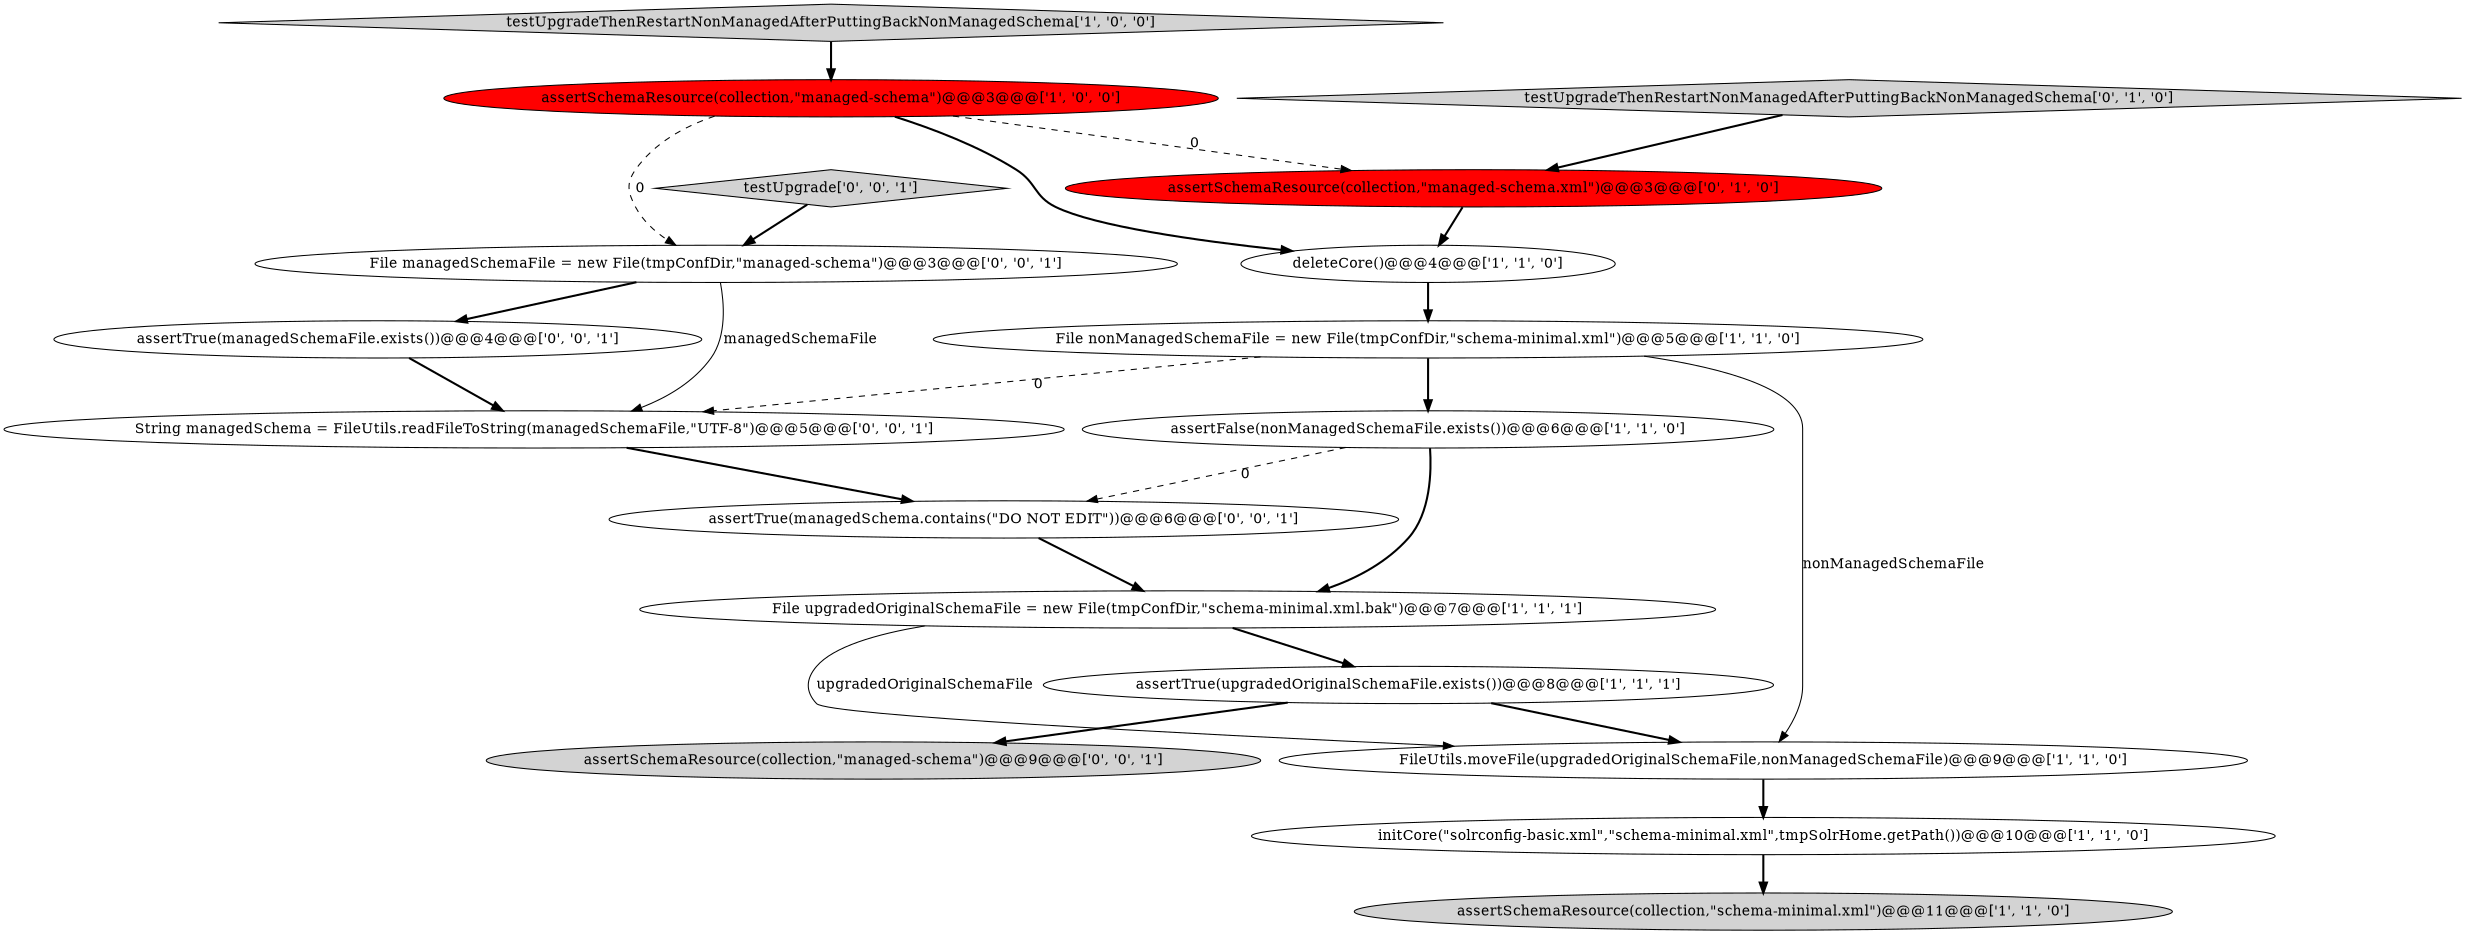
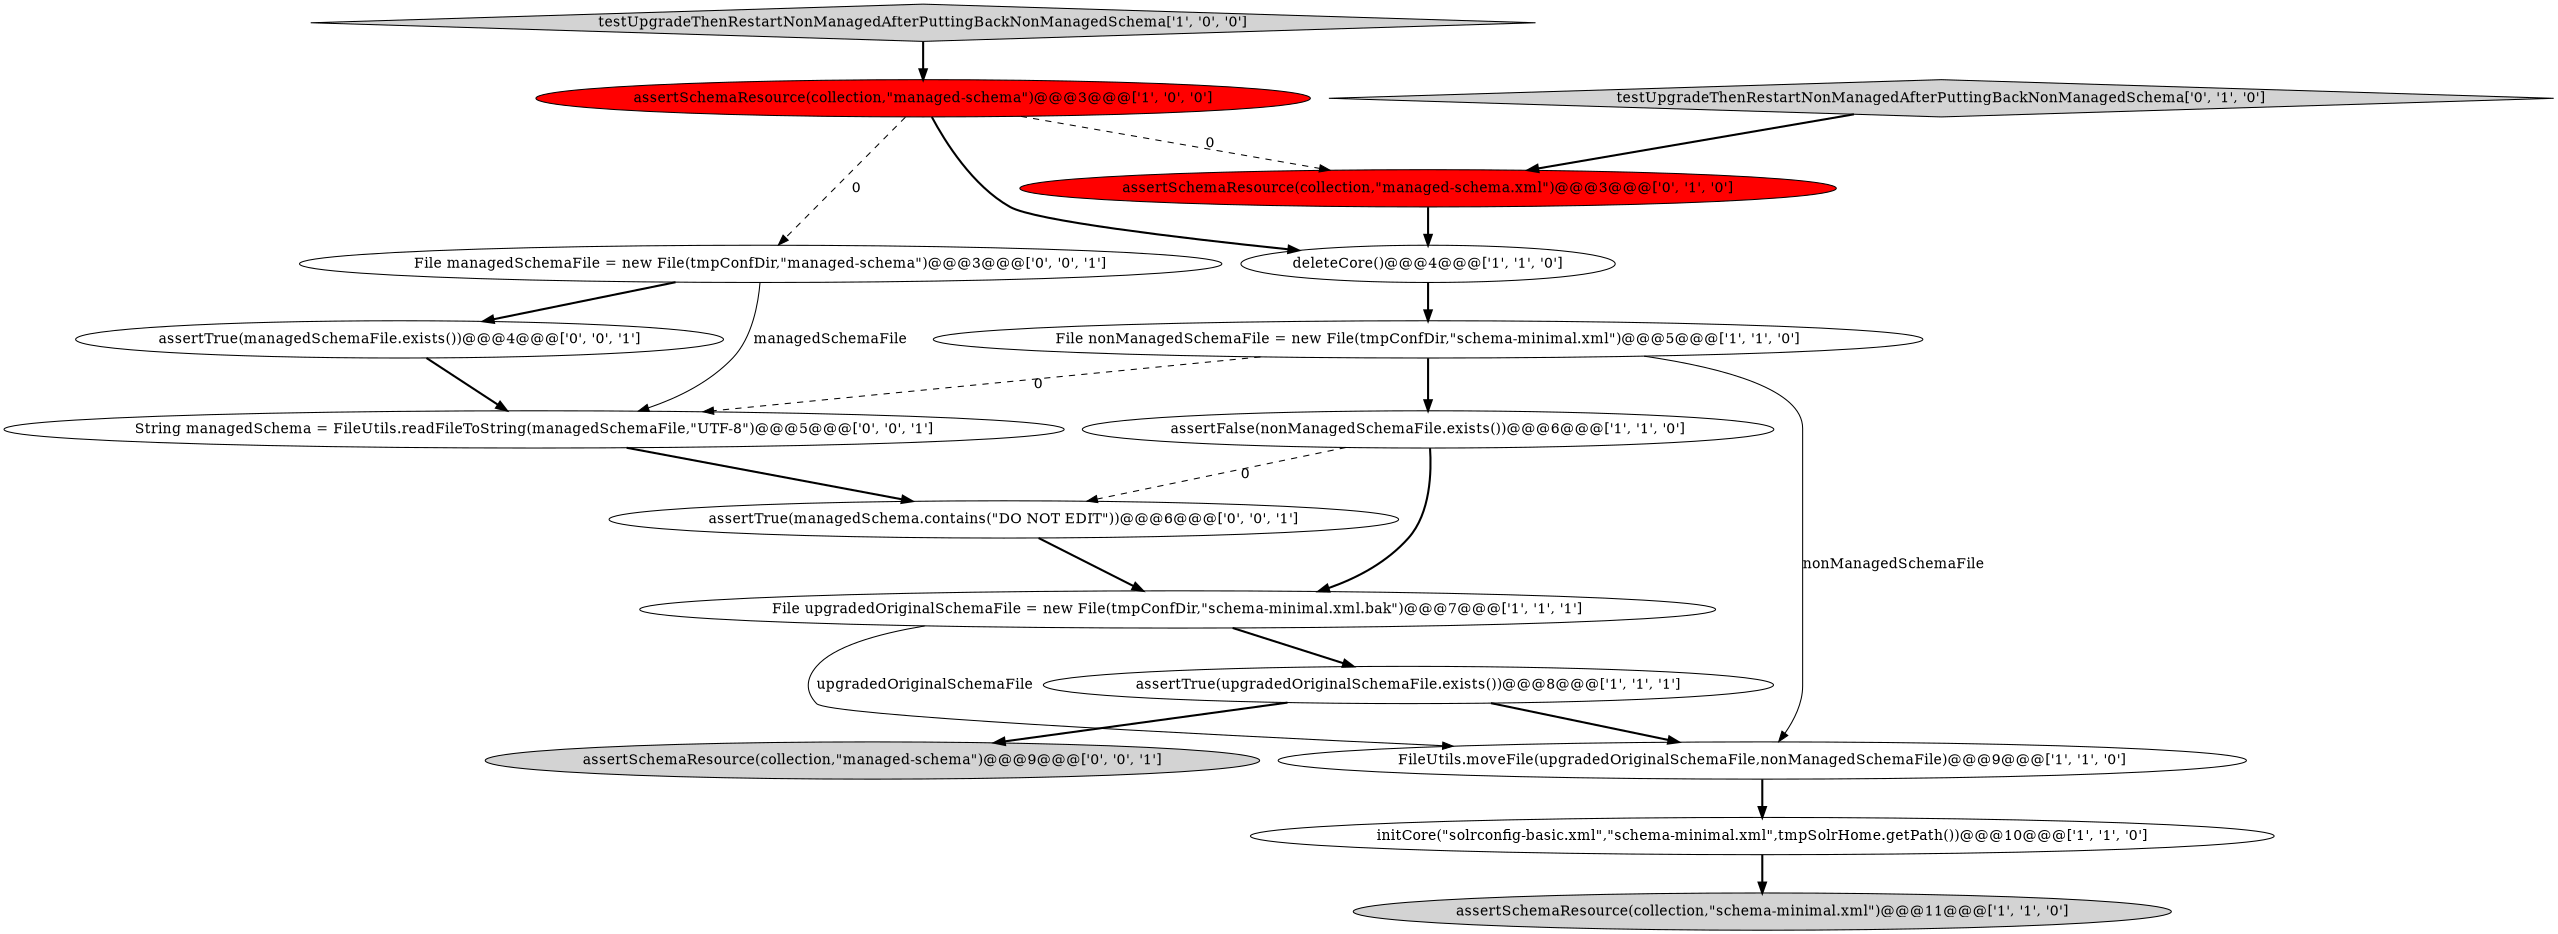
(831, 188) -> none
